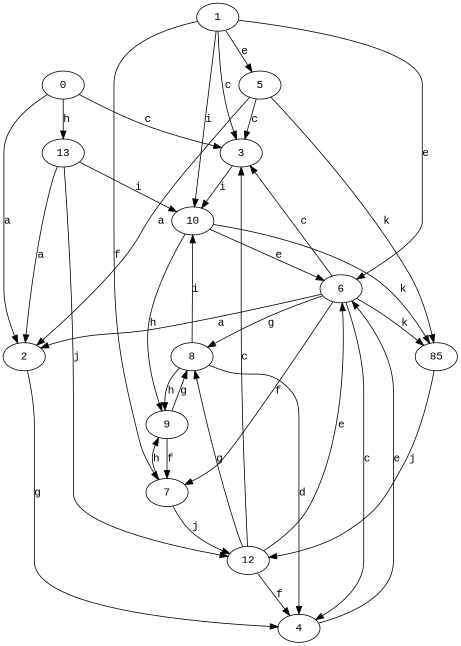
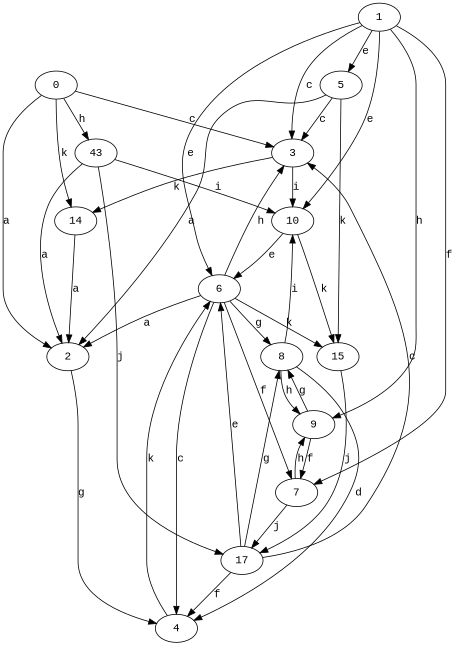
(209, 119) -> (370, 119)
(63, 153) -> (96, 153)
none -> (76, 221)
(304, 221) -> (261, 221)
(150, 316) -> (416, 238)
(436, 357) -> (338, 357)
(397, 459) -> (151, 459)
(248, 560) -> (242, 560)
